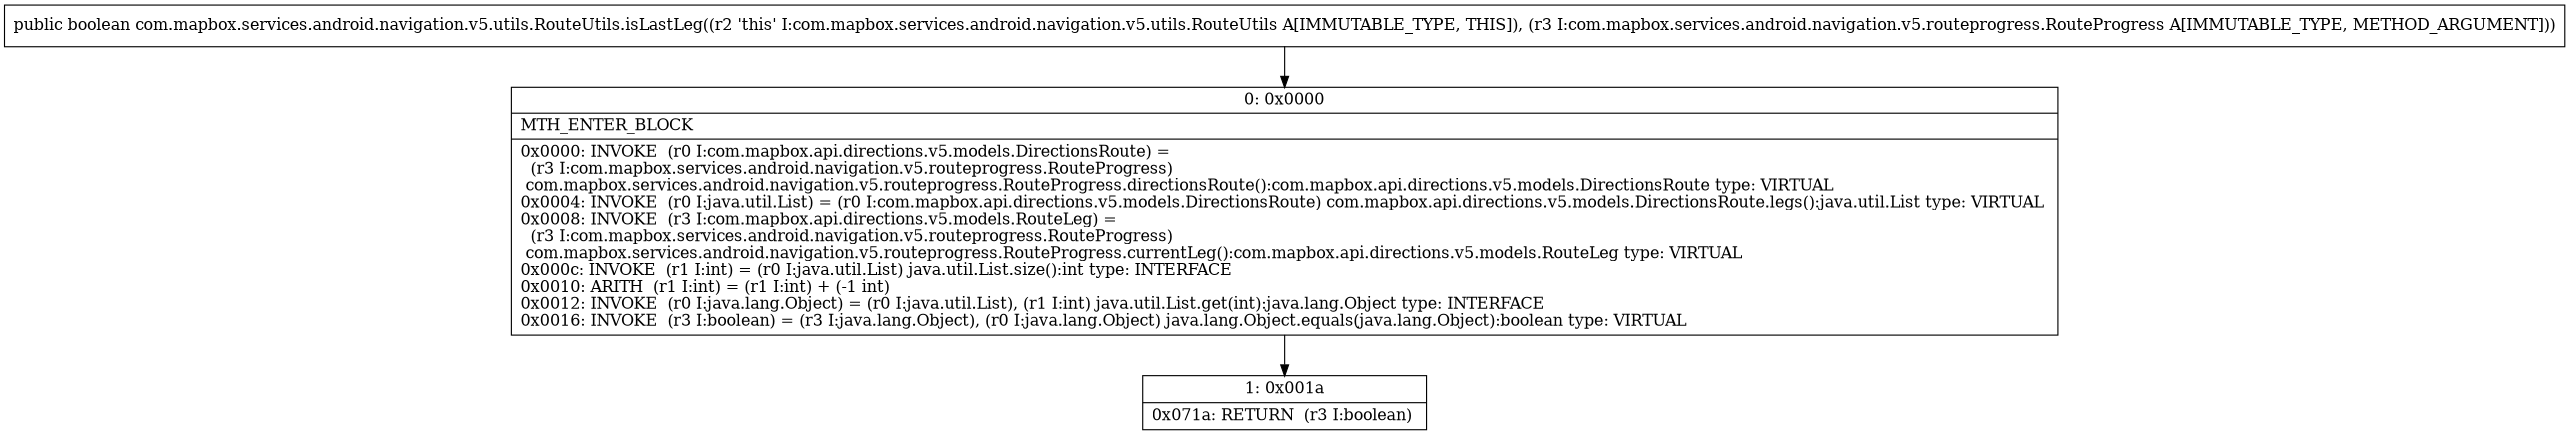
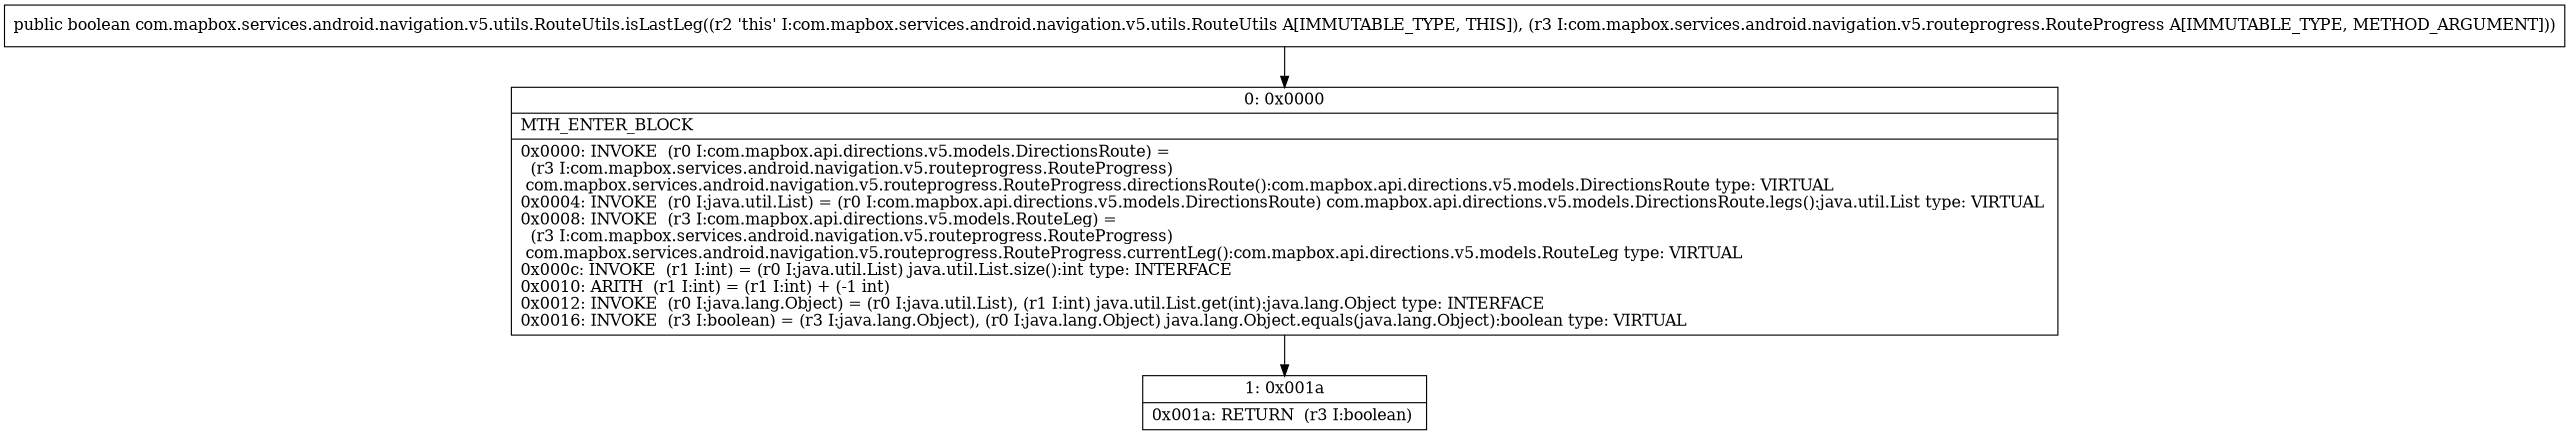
(1285, 416) -> (1285, 416)
